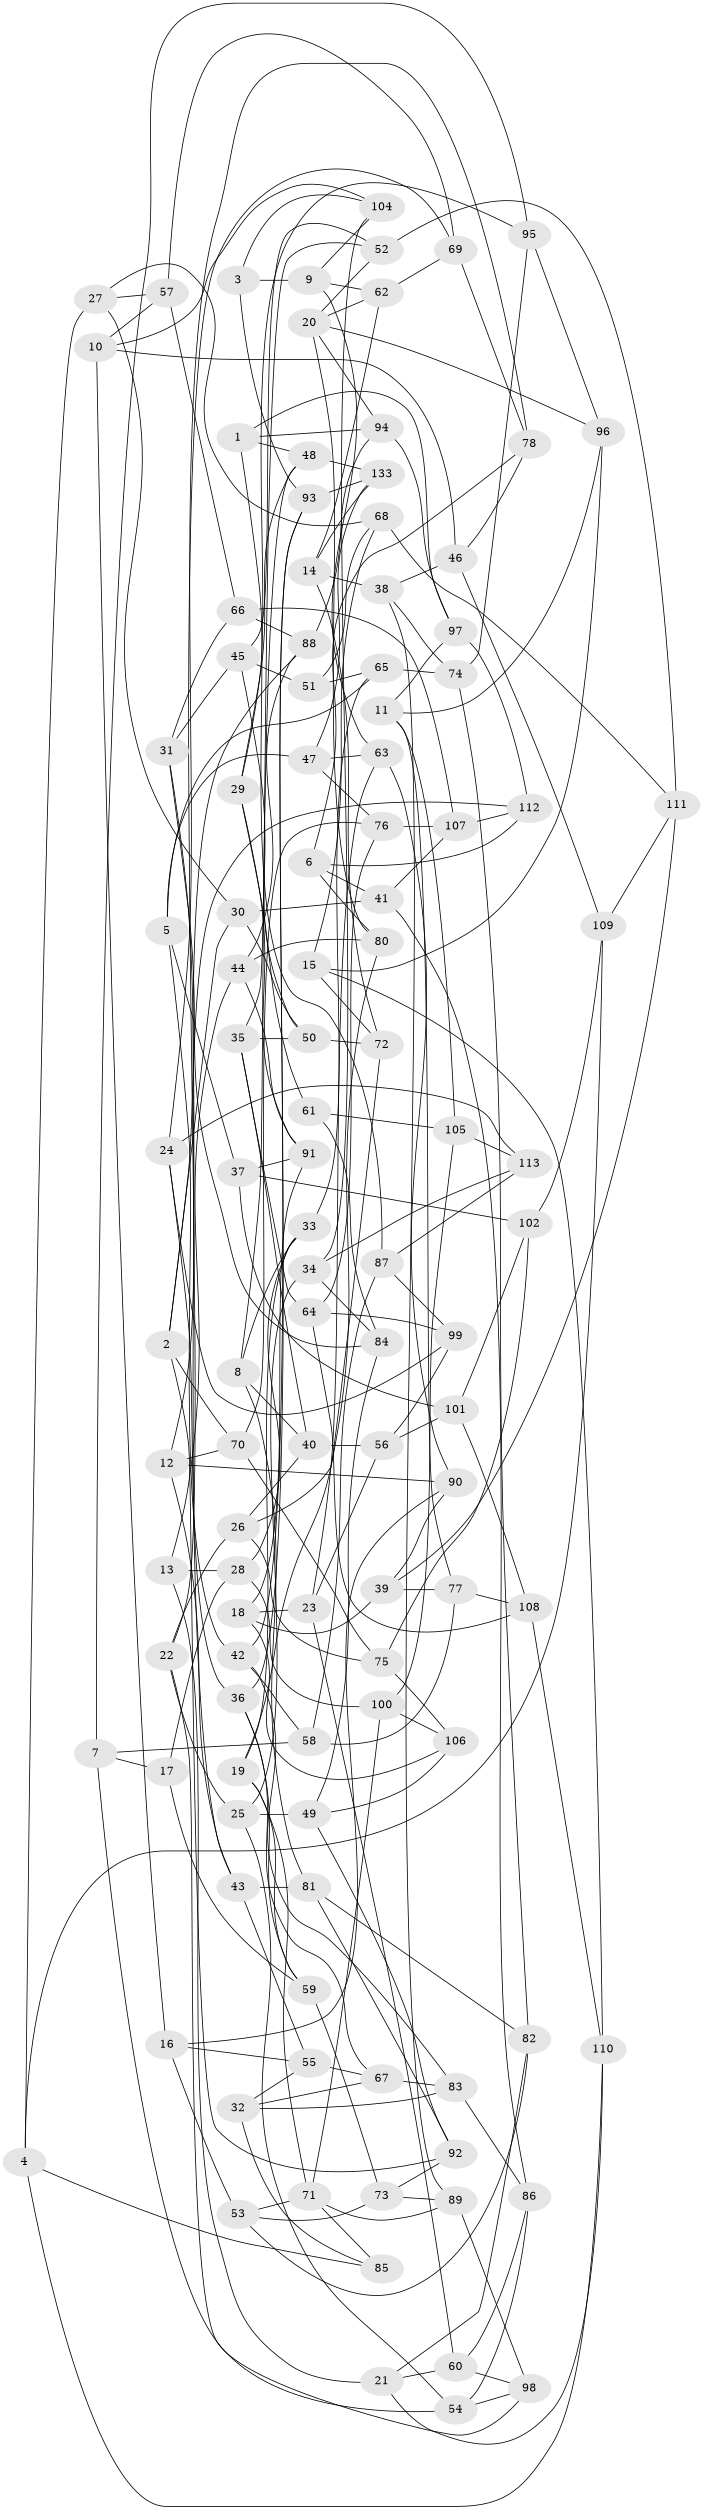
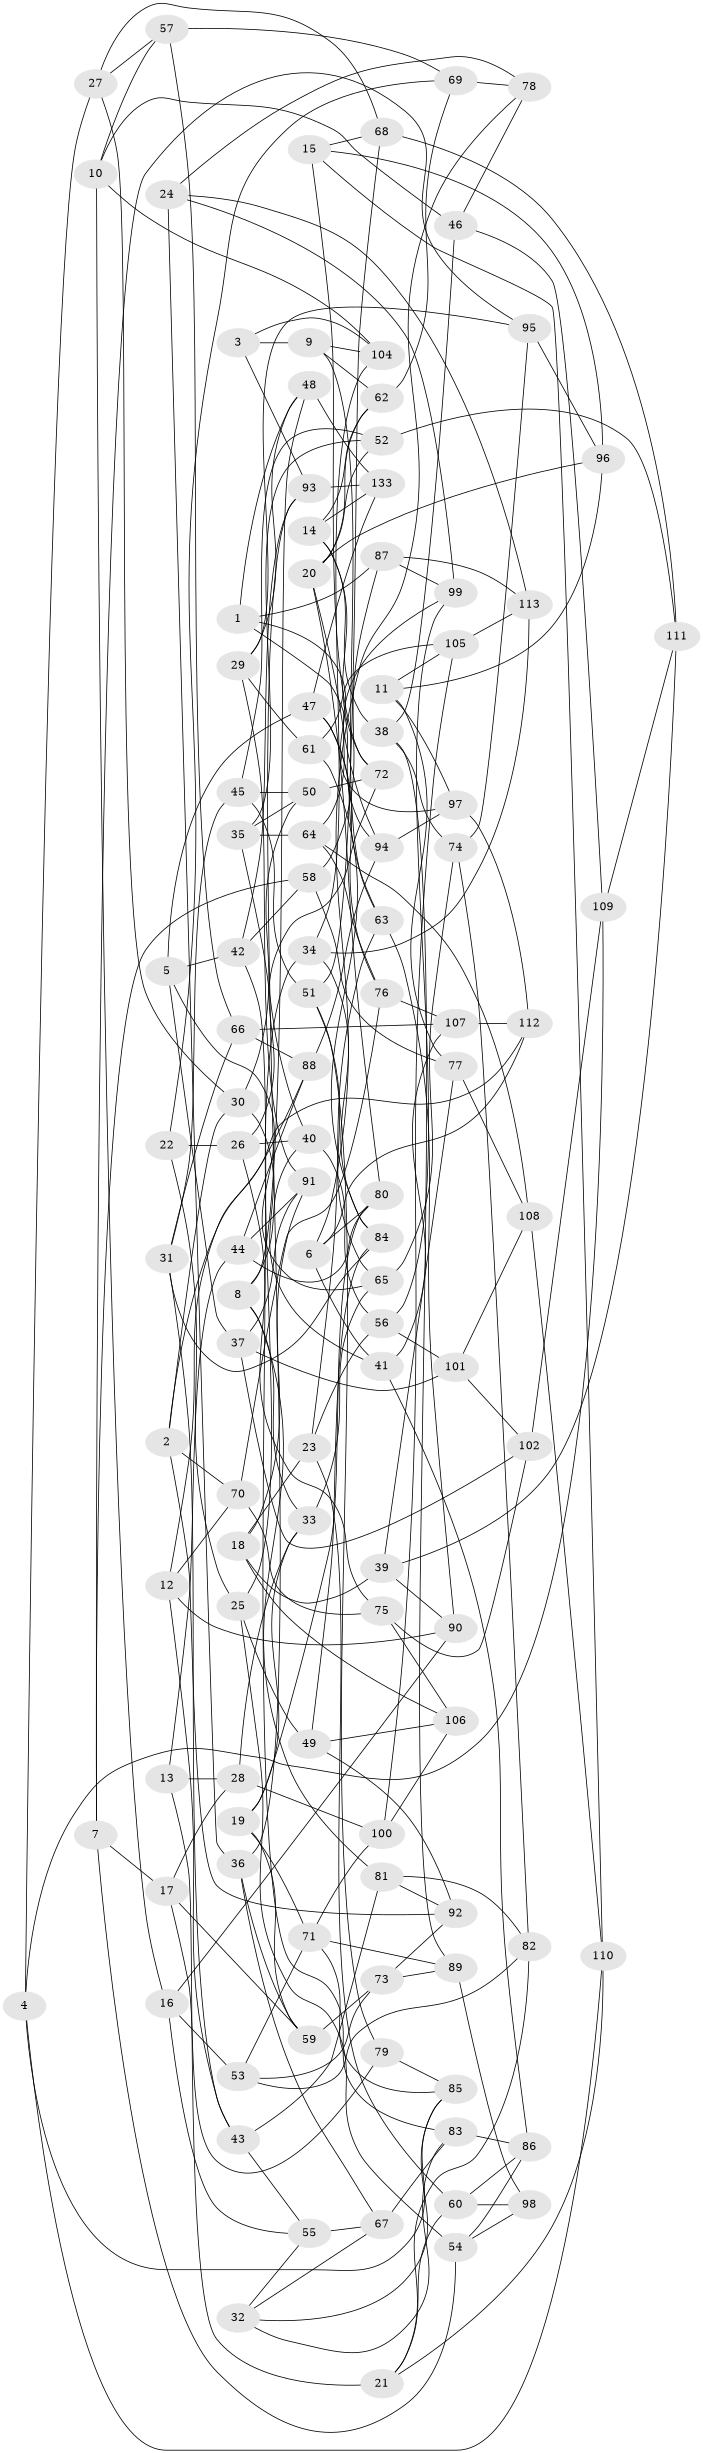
none -> (382, 2053)
(196, 2173) -> none
